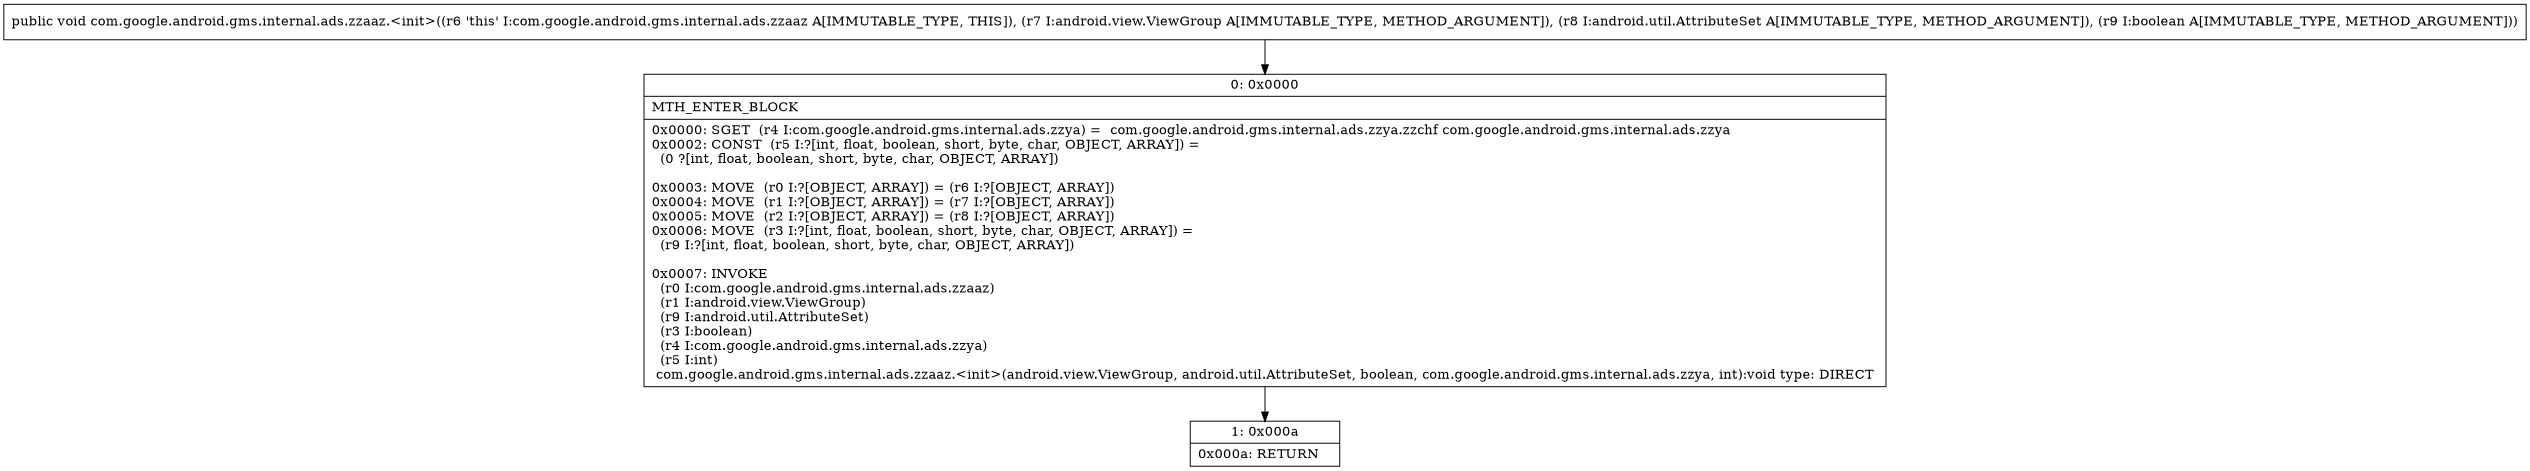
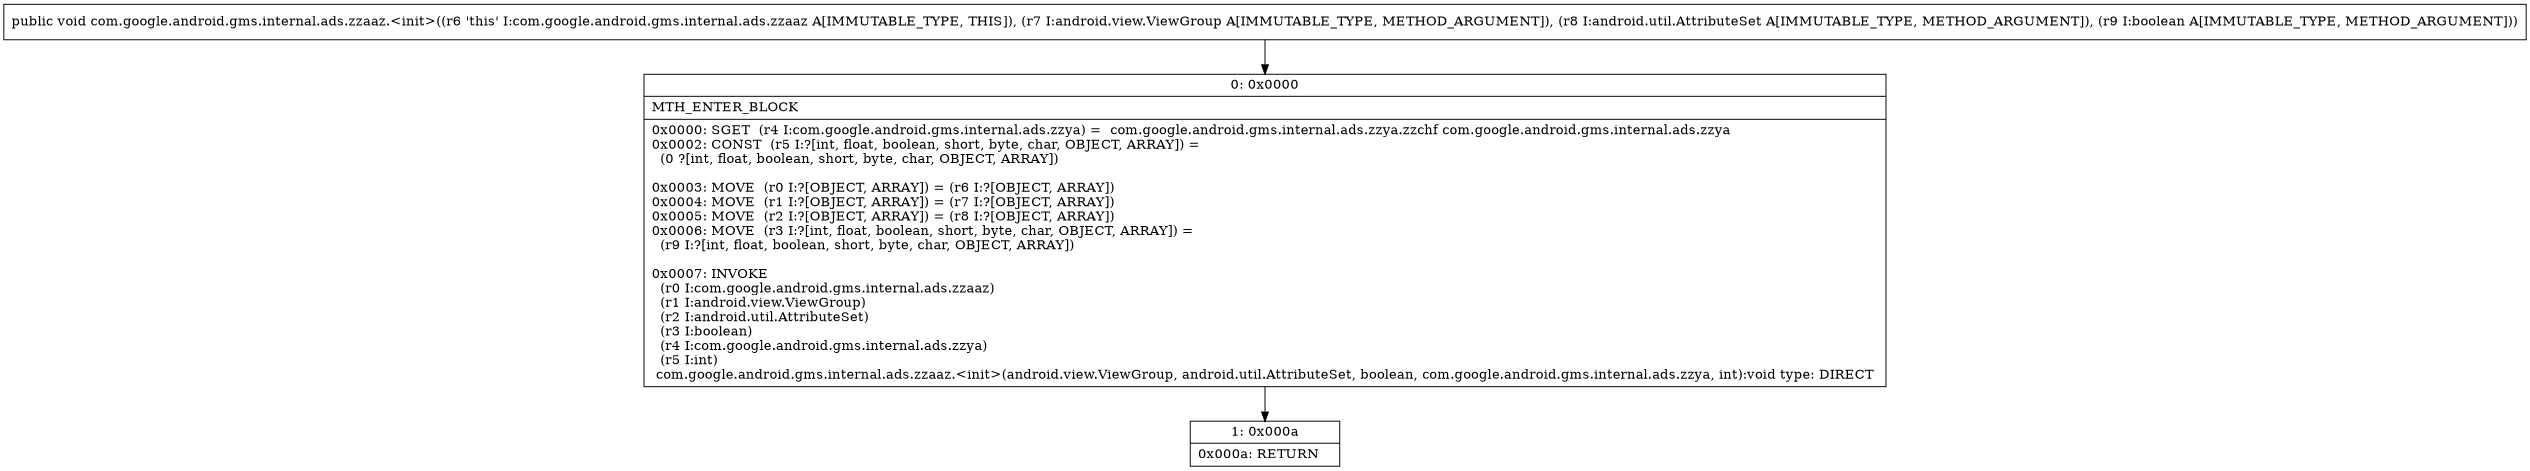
(760, 317) -> (760, 317)
